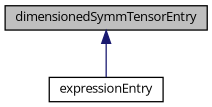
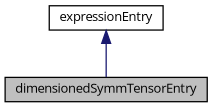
(106, 60) -> (106, 60)
